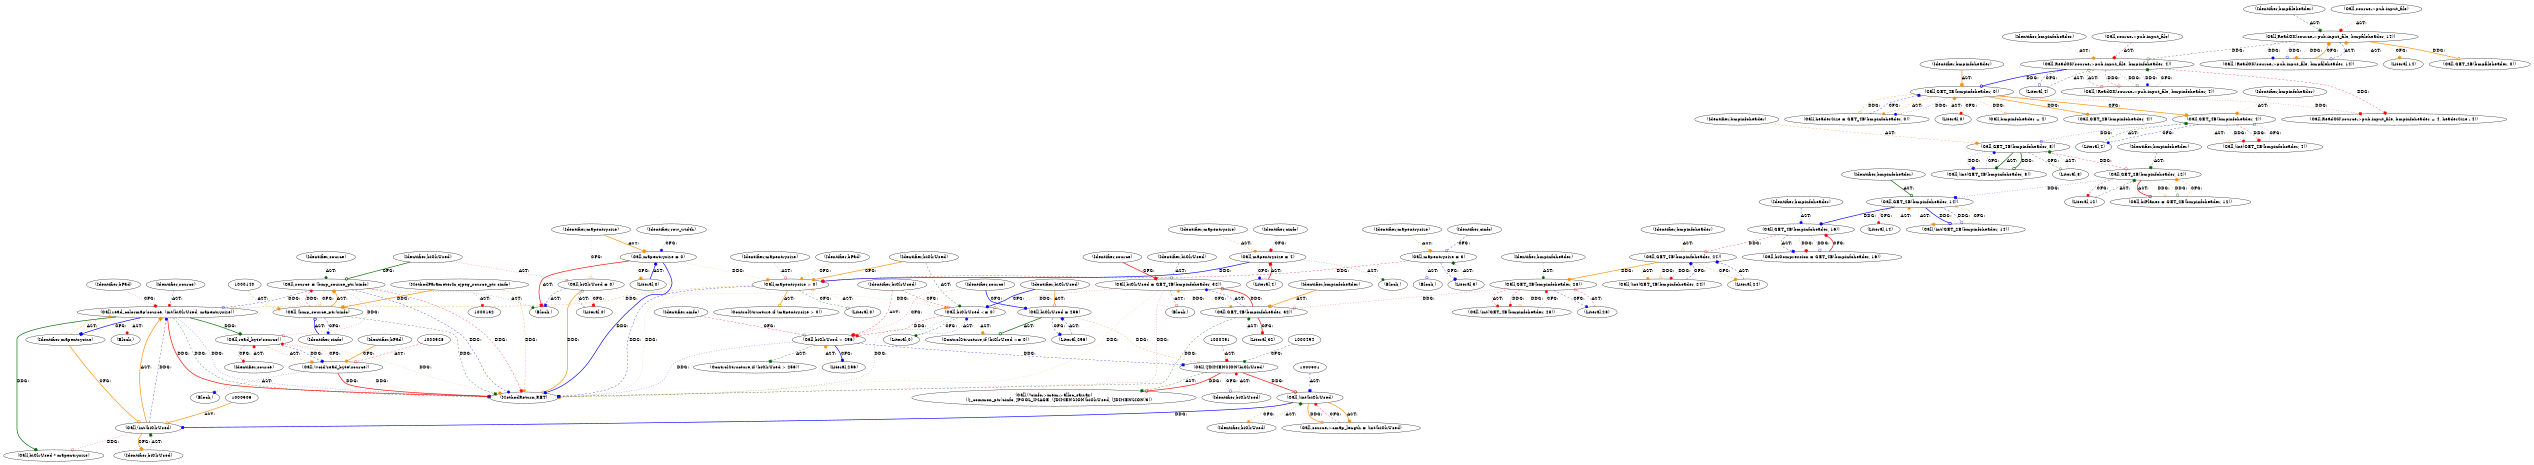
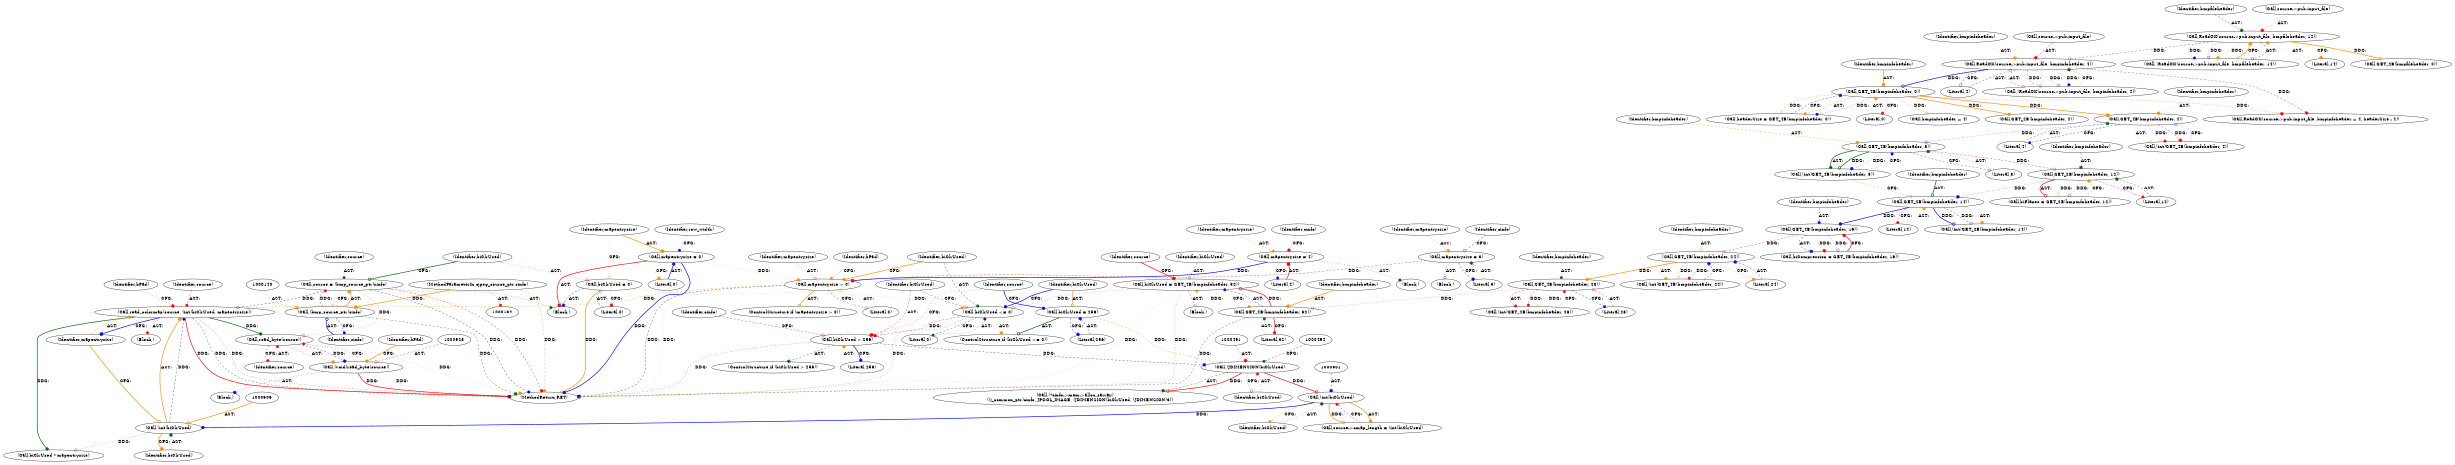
(2115, 106) -> (2037, 106)
(1971, 212) -> (1880, 188)
